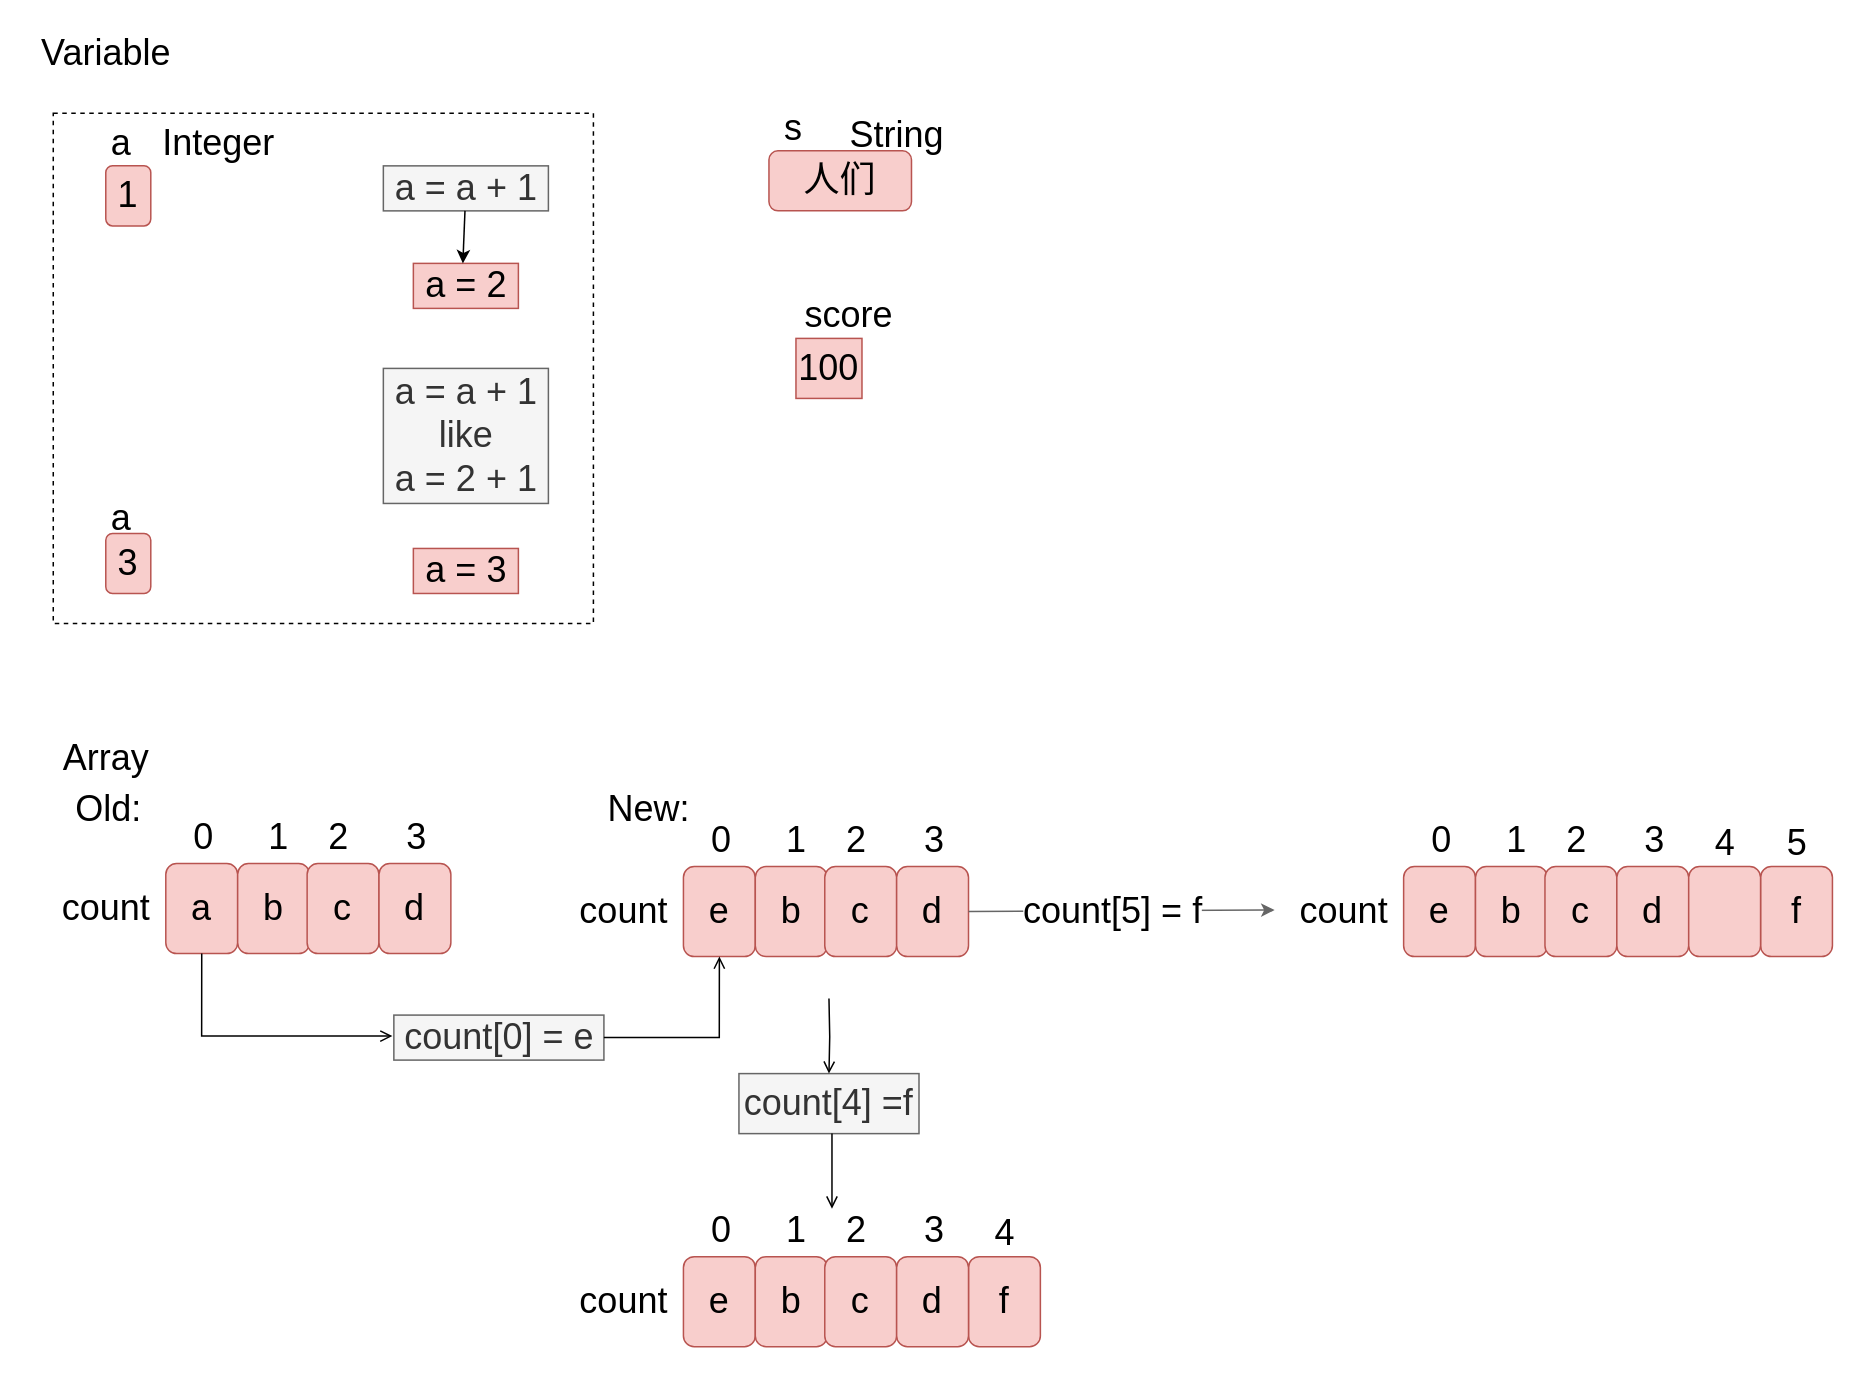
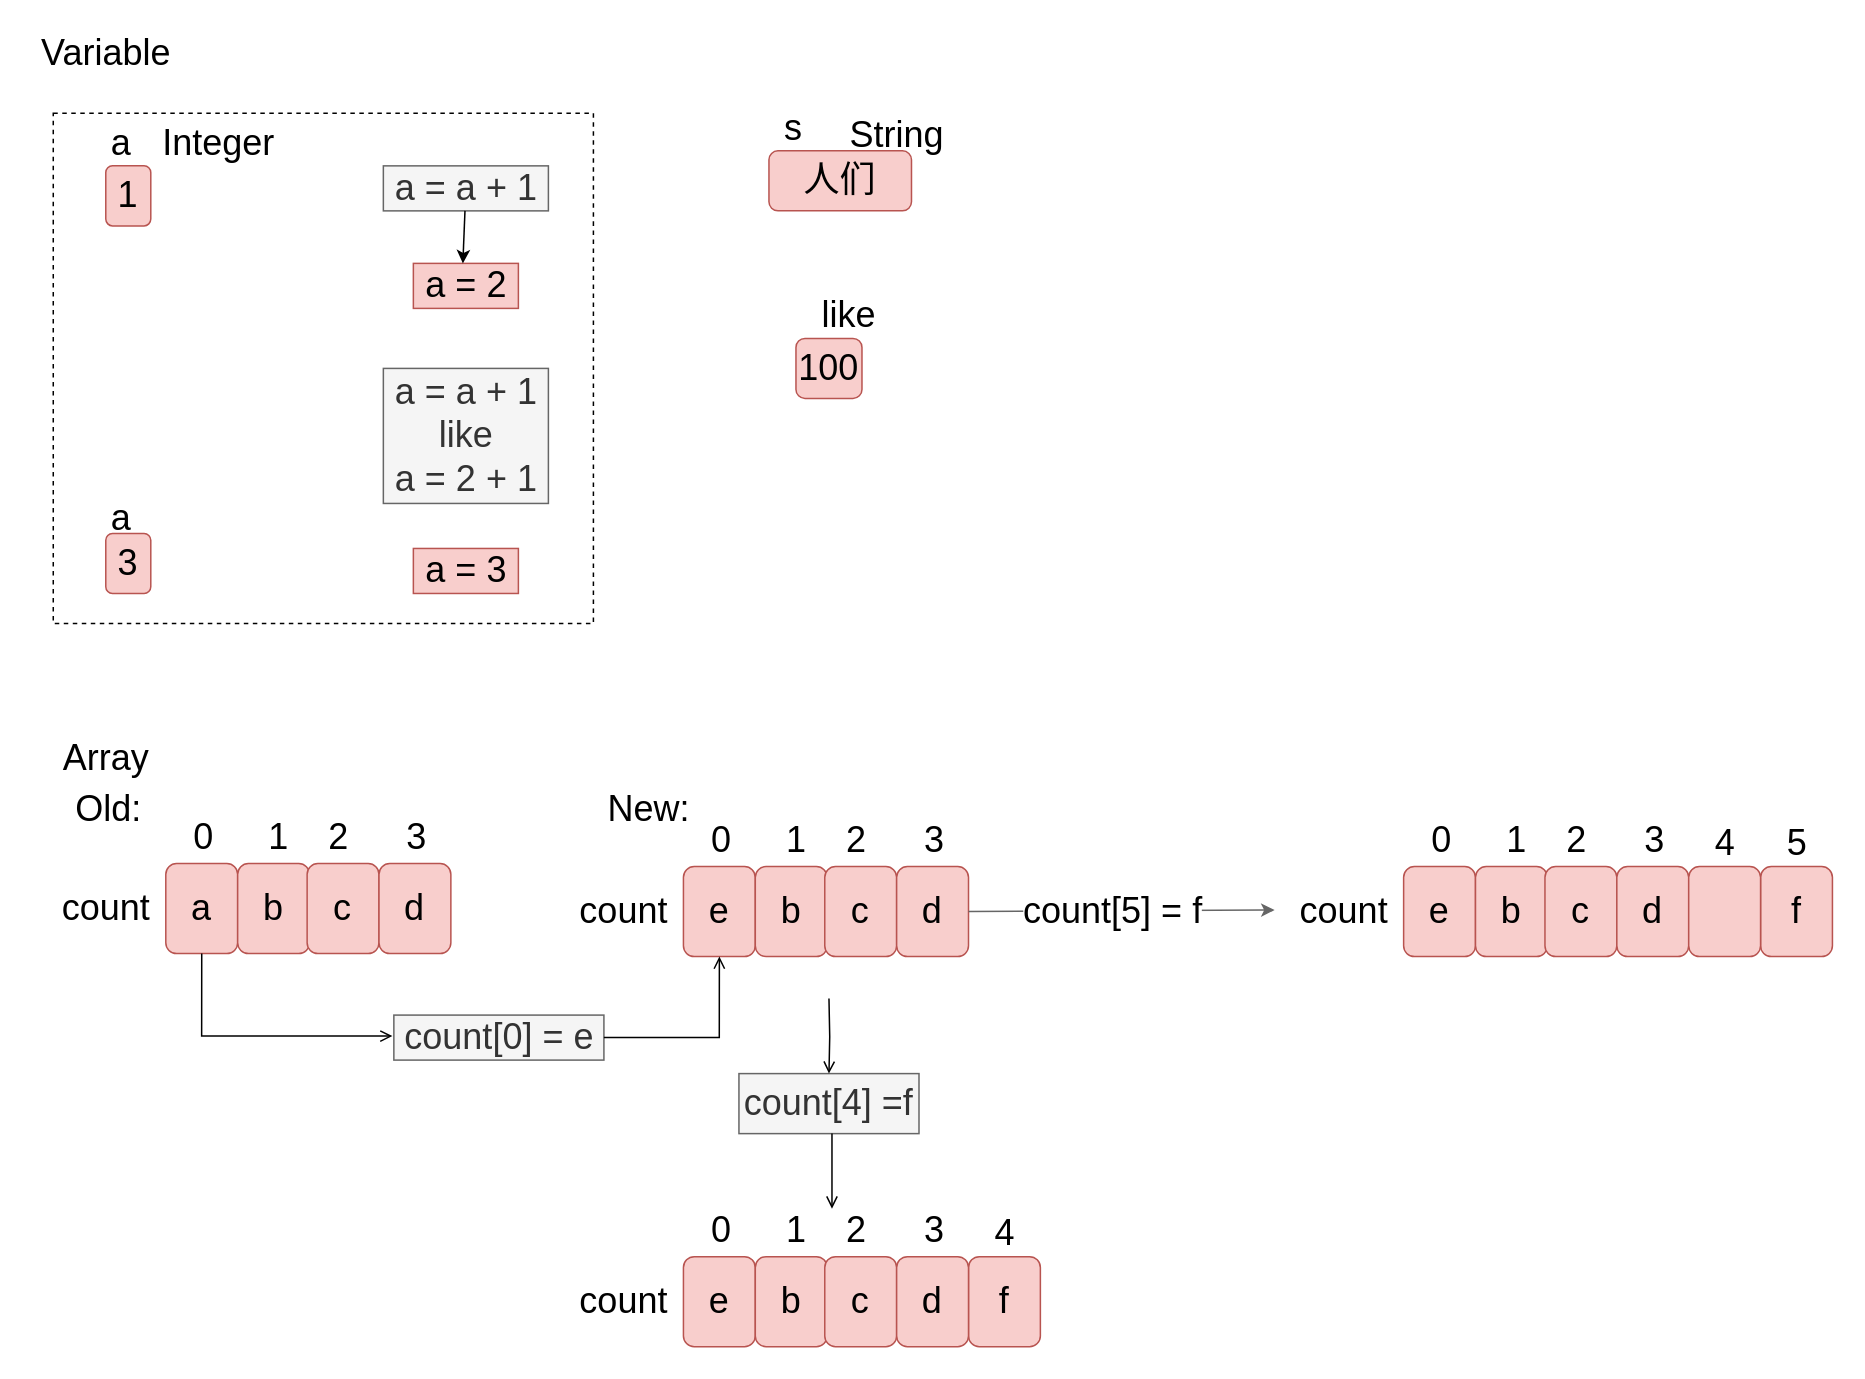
(849, 316) -> (849, 316)
(829, 368) -> (829, 368)
